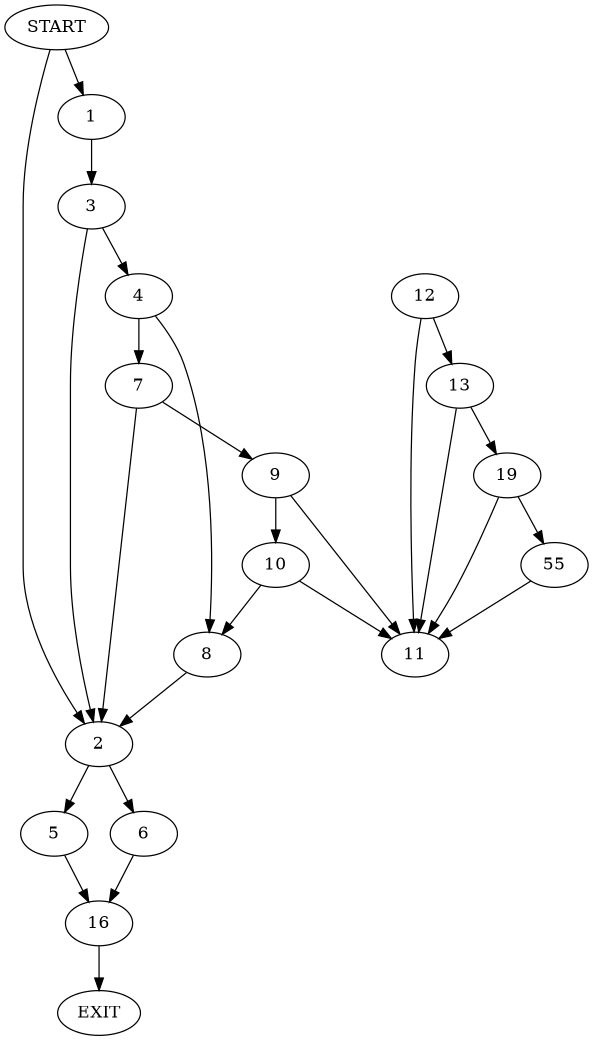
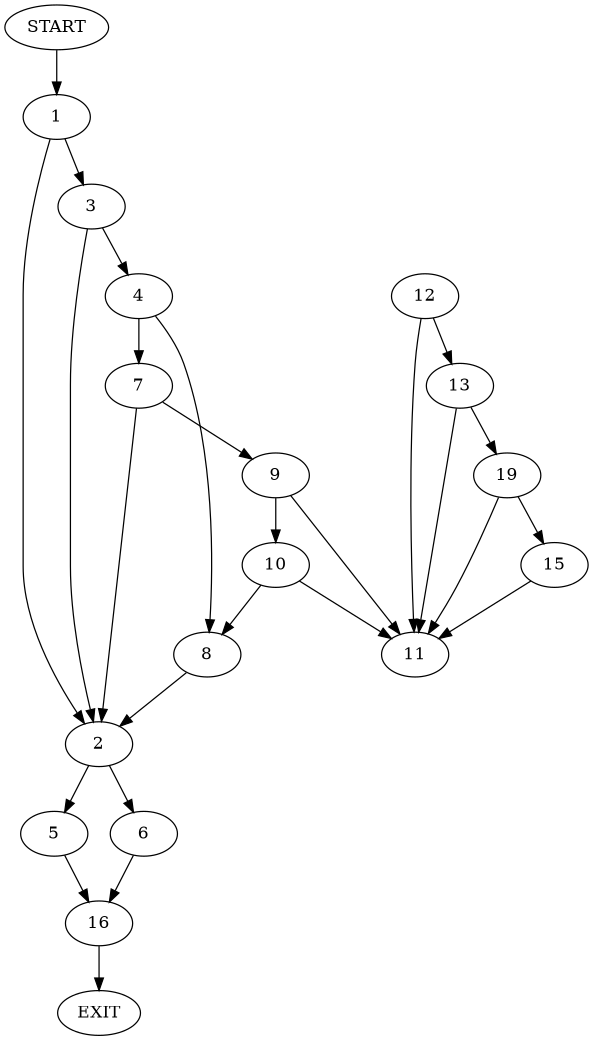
(23, 386) -> (23, 430)
(555, 565) -> (555, 565)
